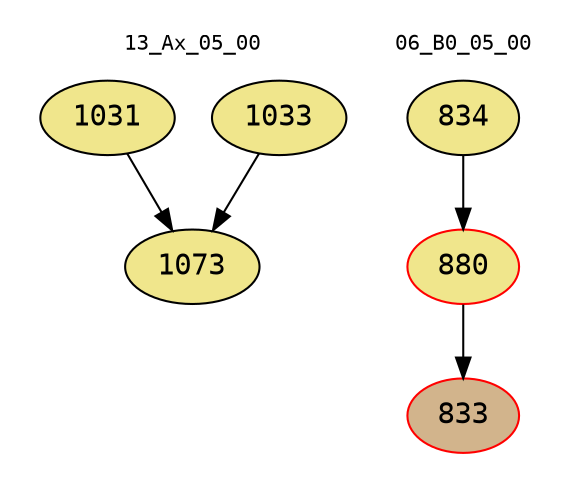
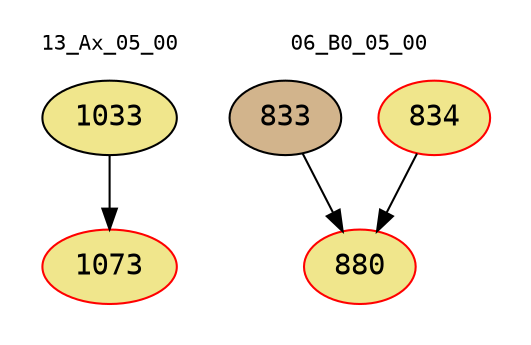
(108, 118) -> none
(463, 118) -> (434, 118)
(192, 267) -> (110, 267)
(463, 331) -> (318, 183)
(463, 416) -> (285, 118)
